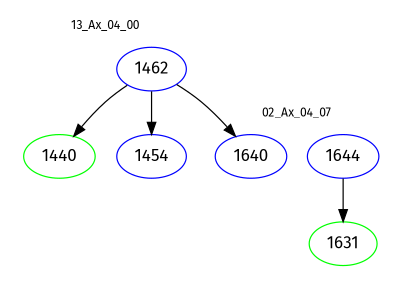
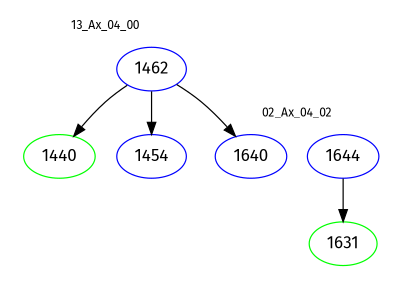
(297, 113) -> (297, 113)
